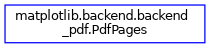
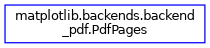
(105, 24) -> (105, 24)
